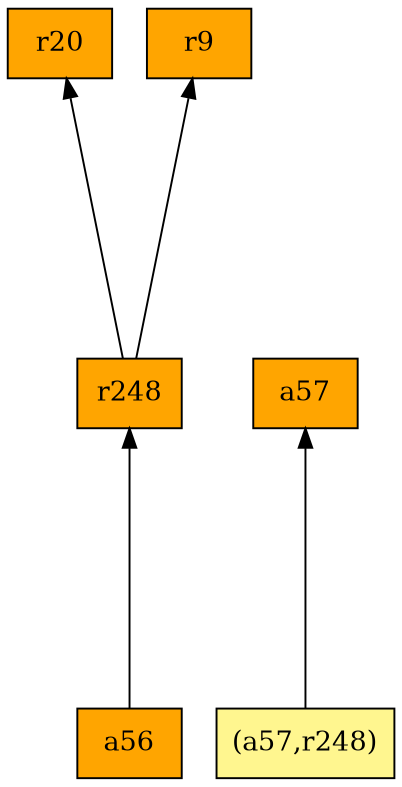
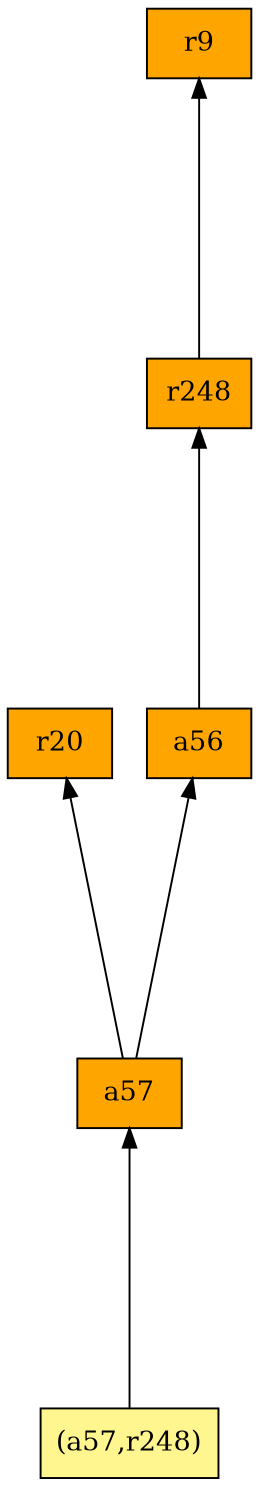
(97, 228) -> (97, 928)
none -> (162, 928)
